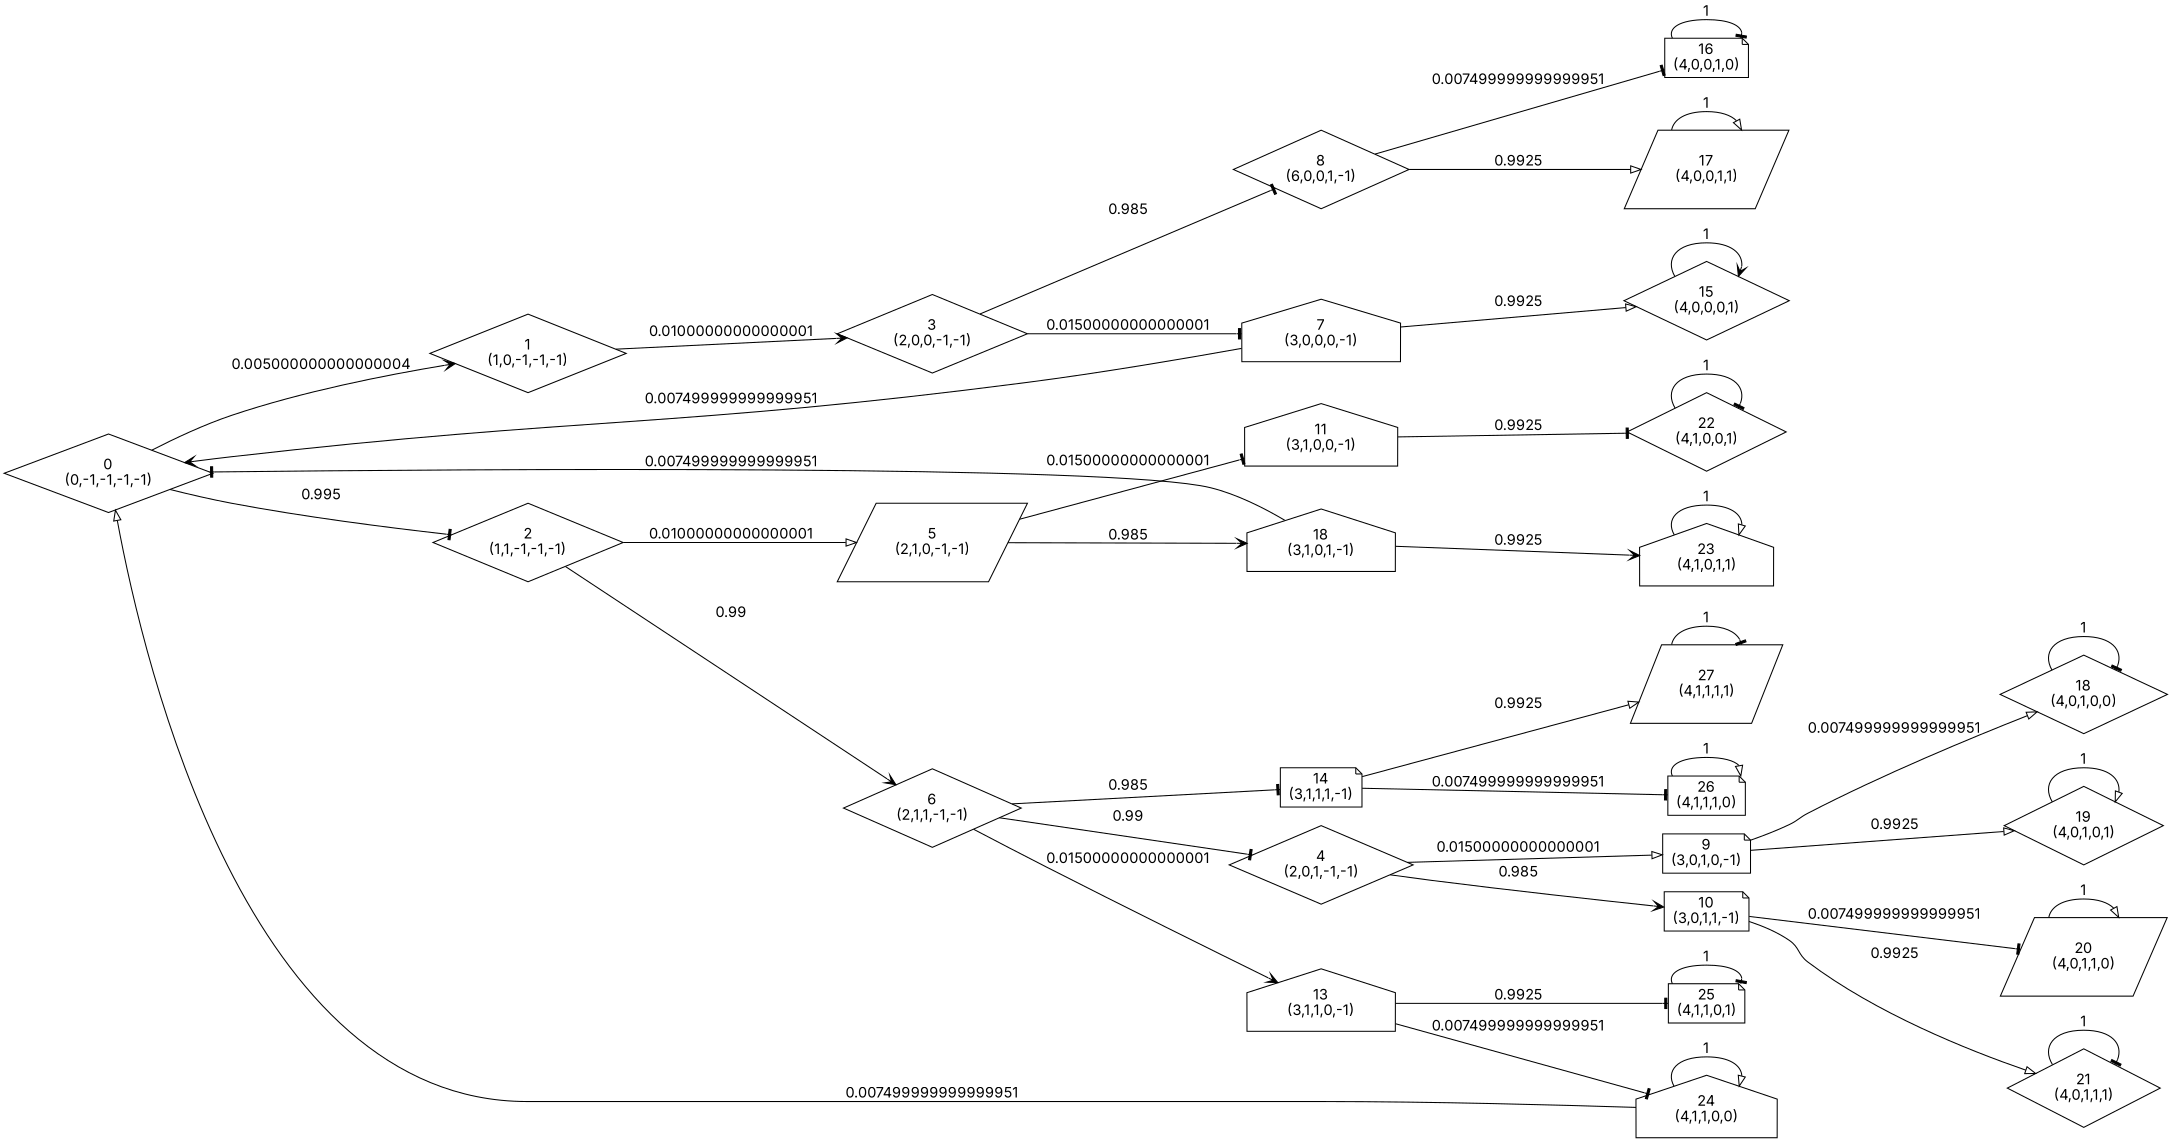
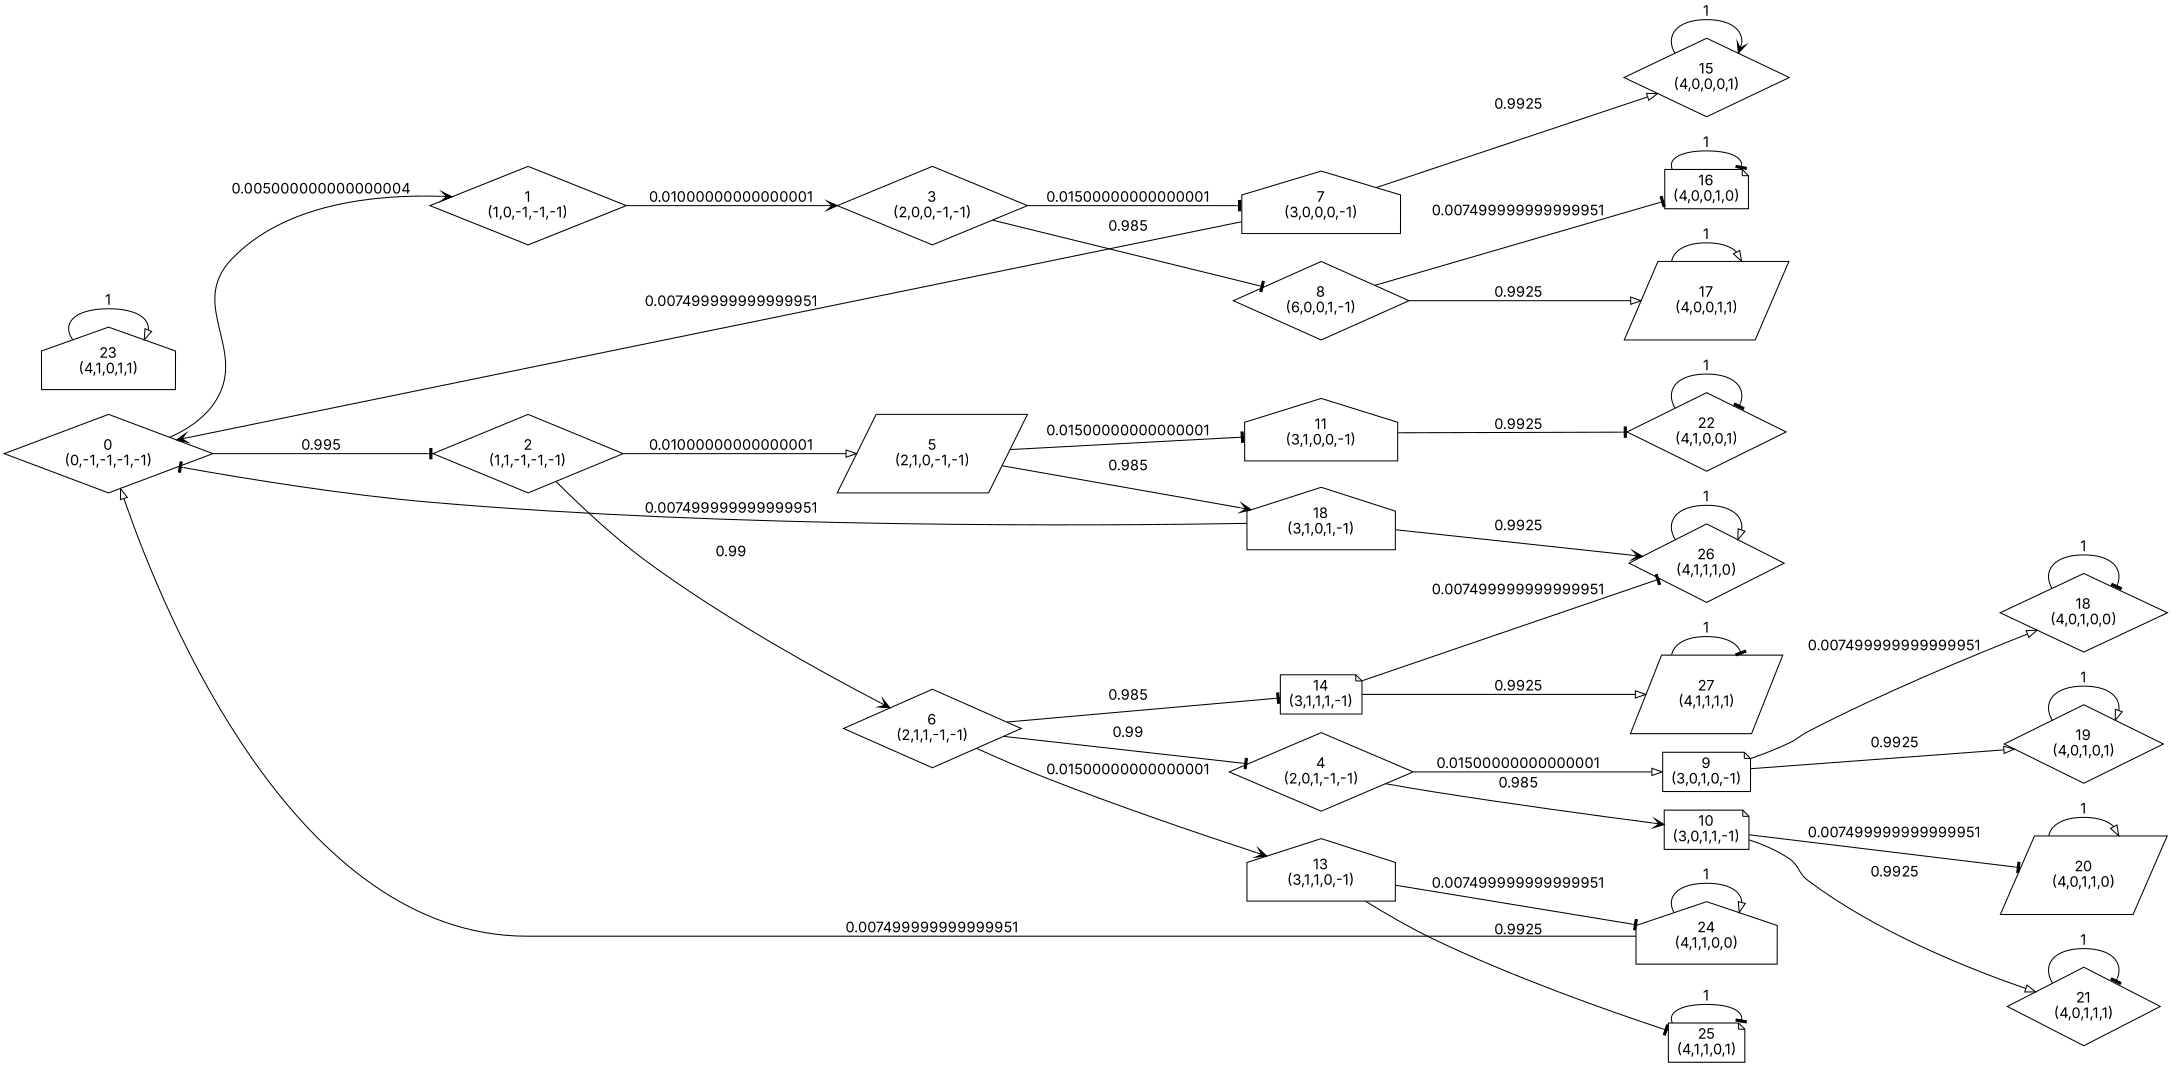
(1512, 551) -> (1514, 542)
(1707, 796) -> (1707, 563)
